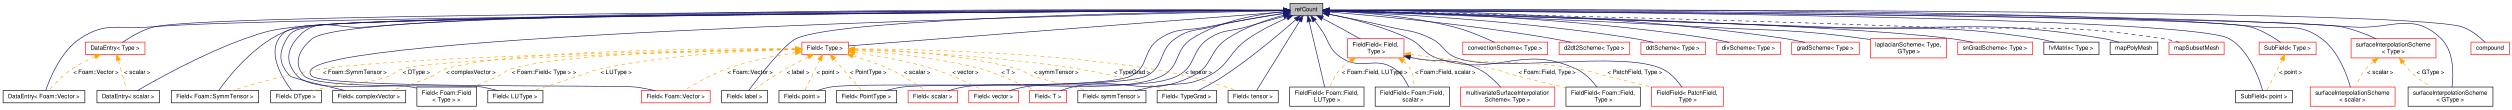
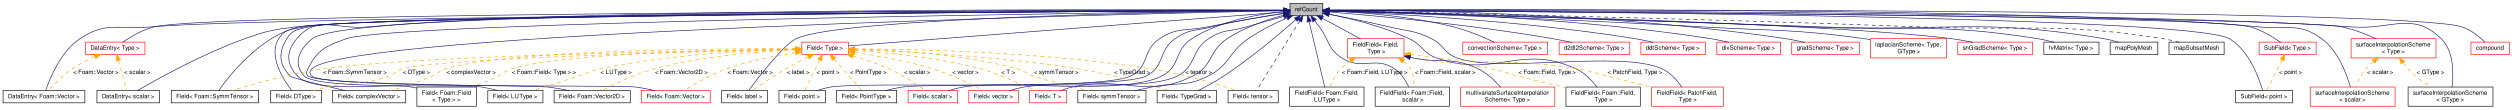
(2197, 48) -> (2197, 48)
(1278, 56) -> (1278, 56)
none -> (592, 97)
